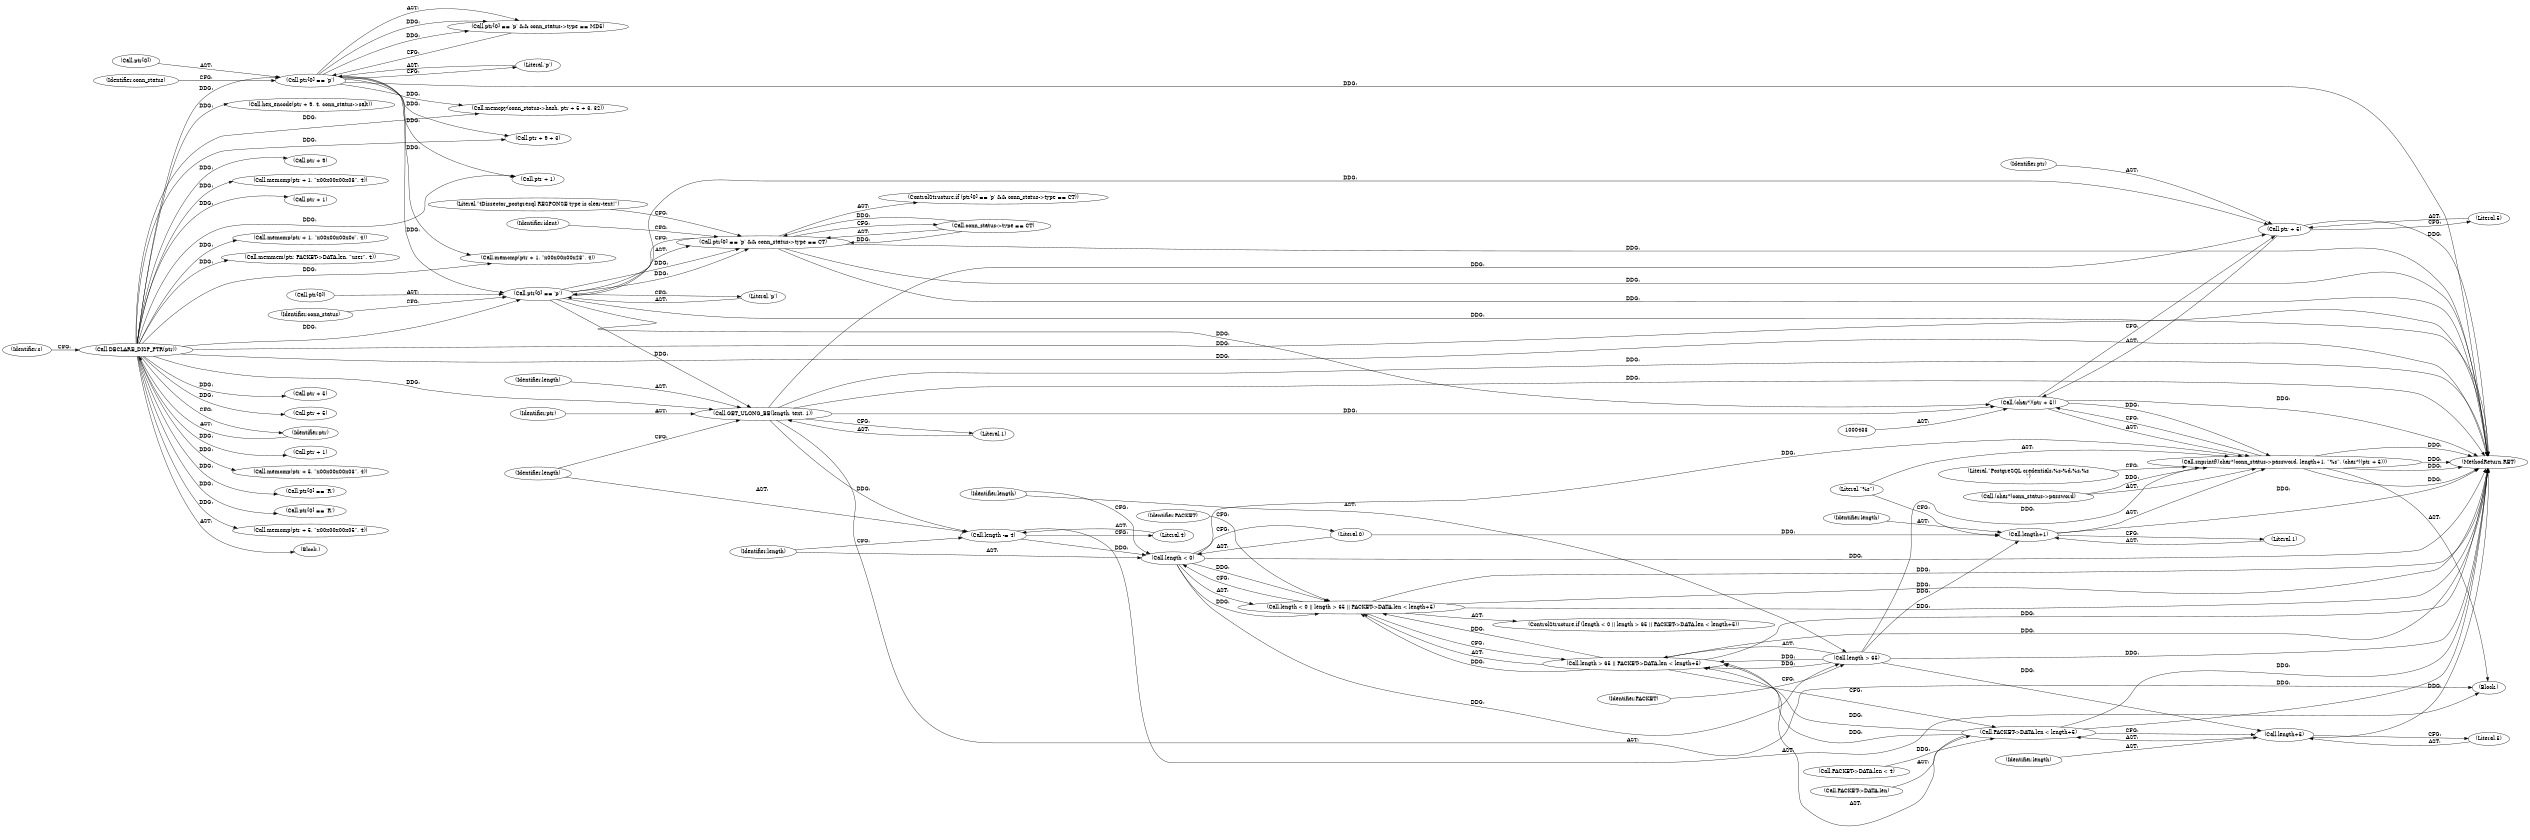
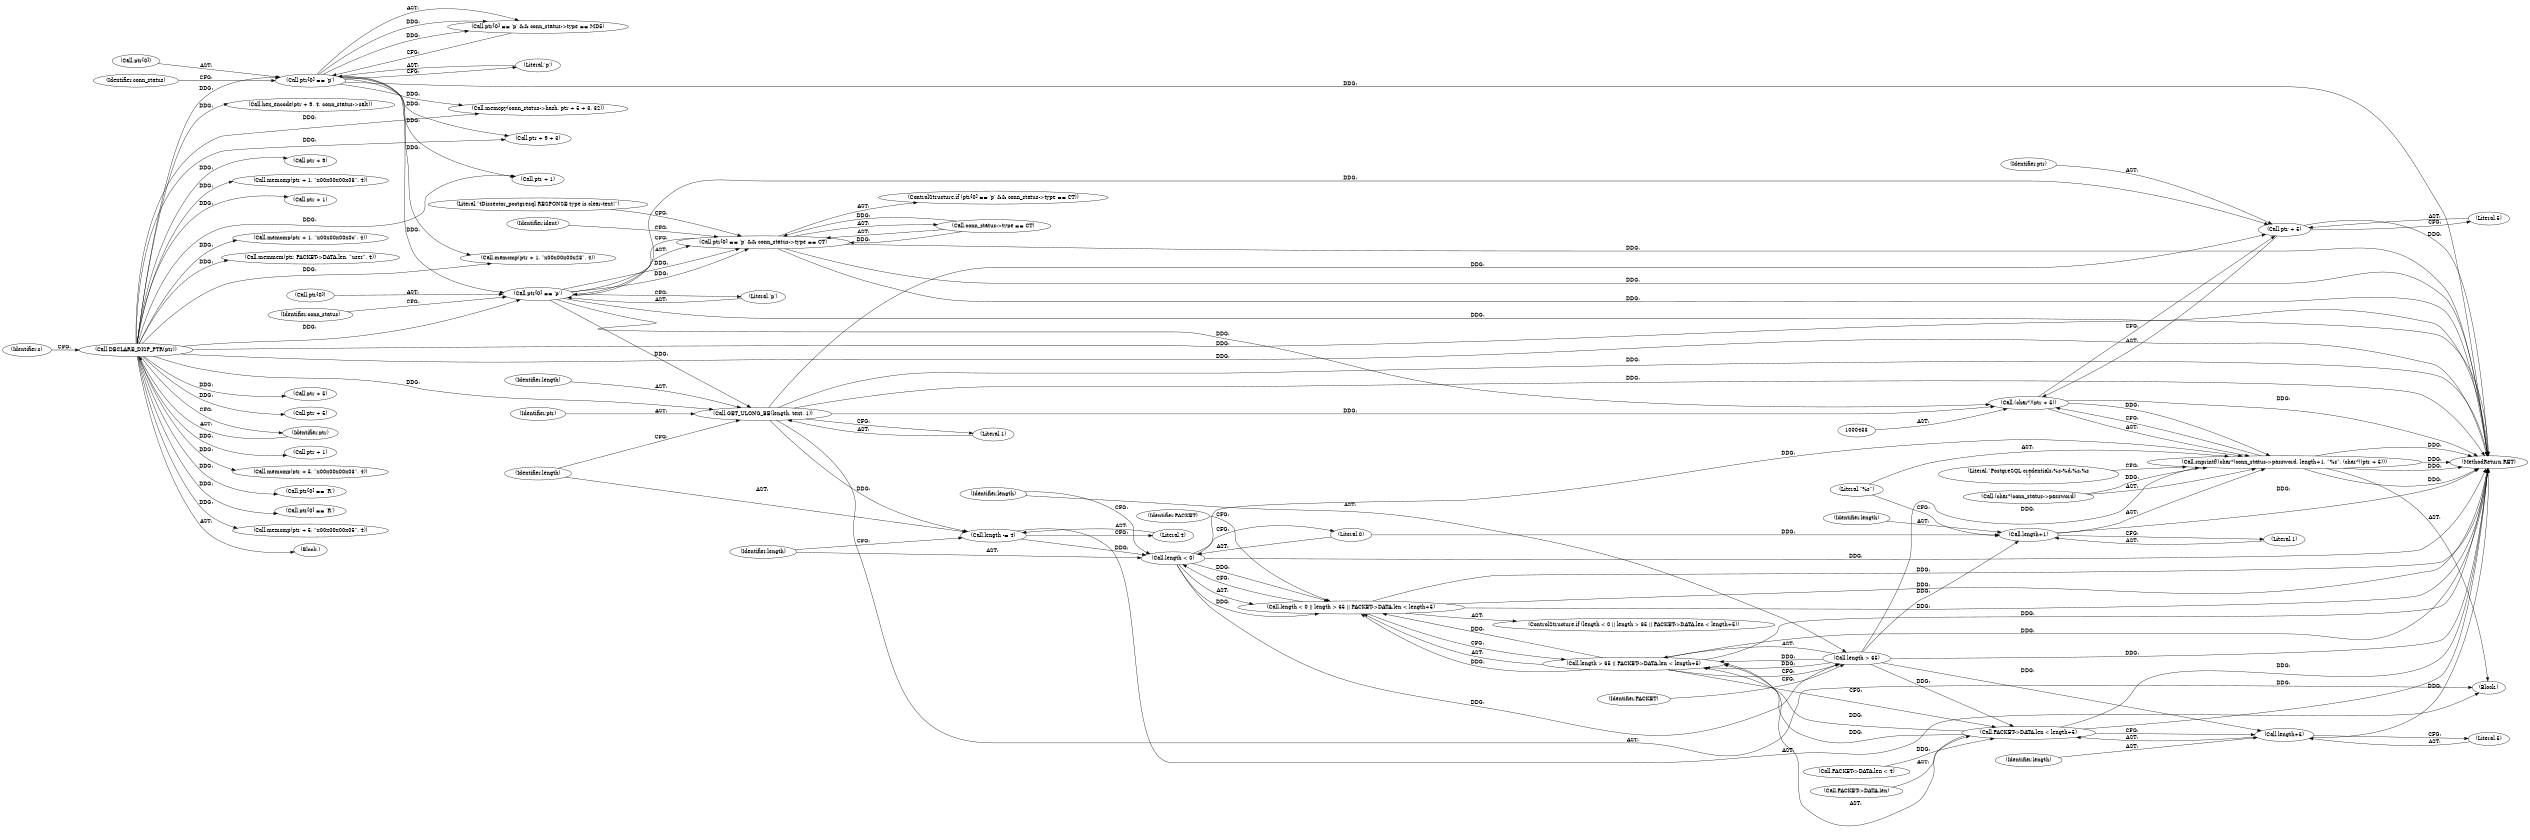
(864, 224) -> (864, 224)
none -> (1765, 677)
none -> (1940, 695)
